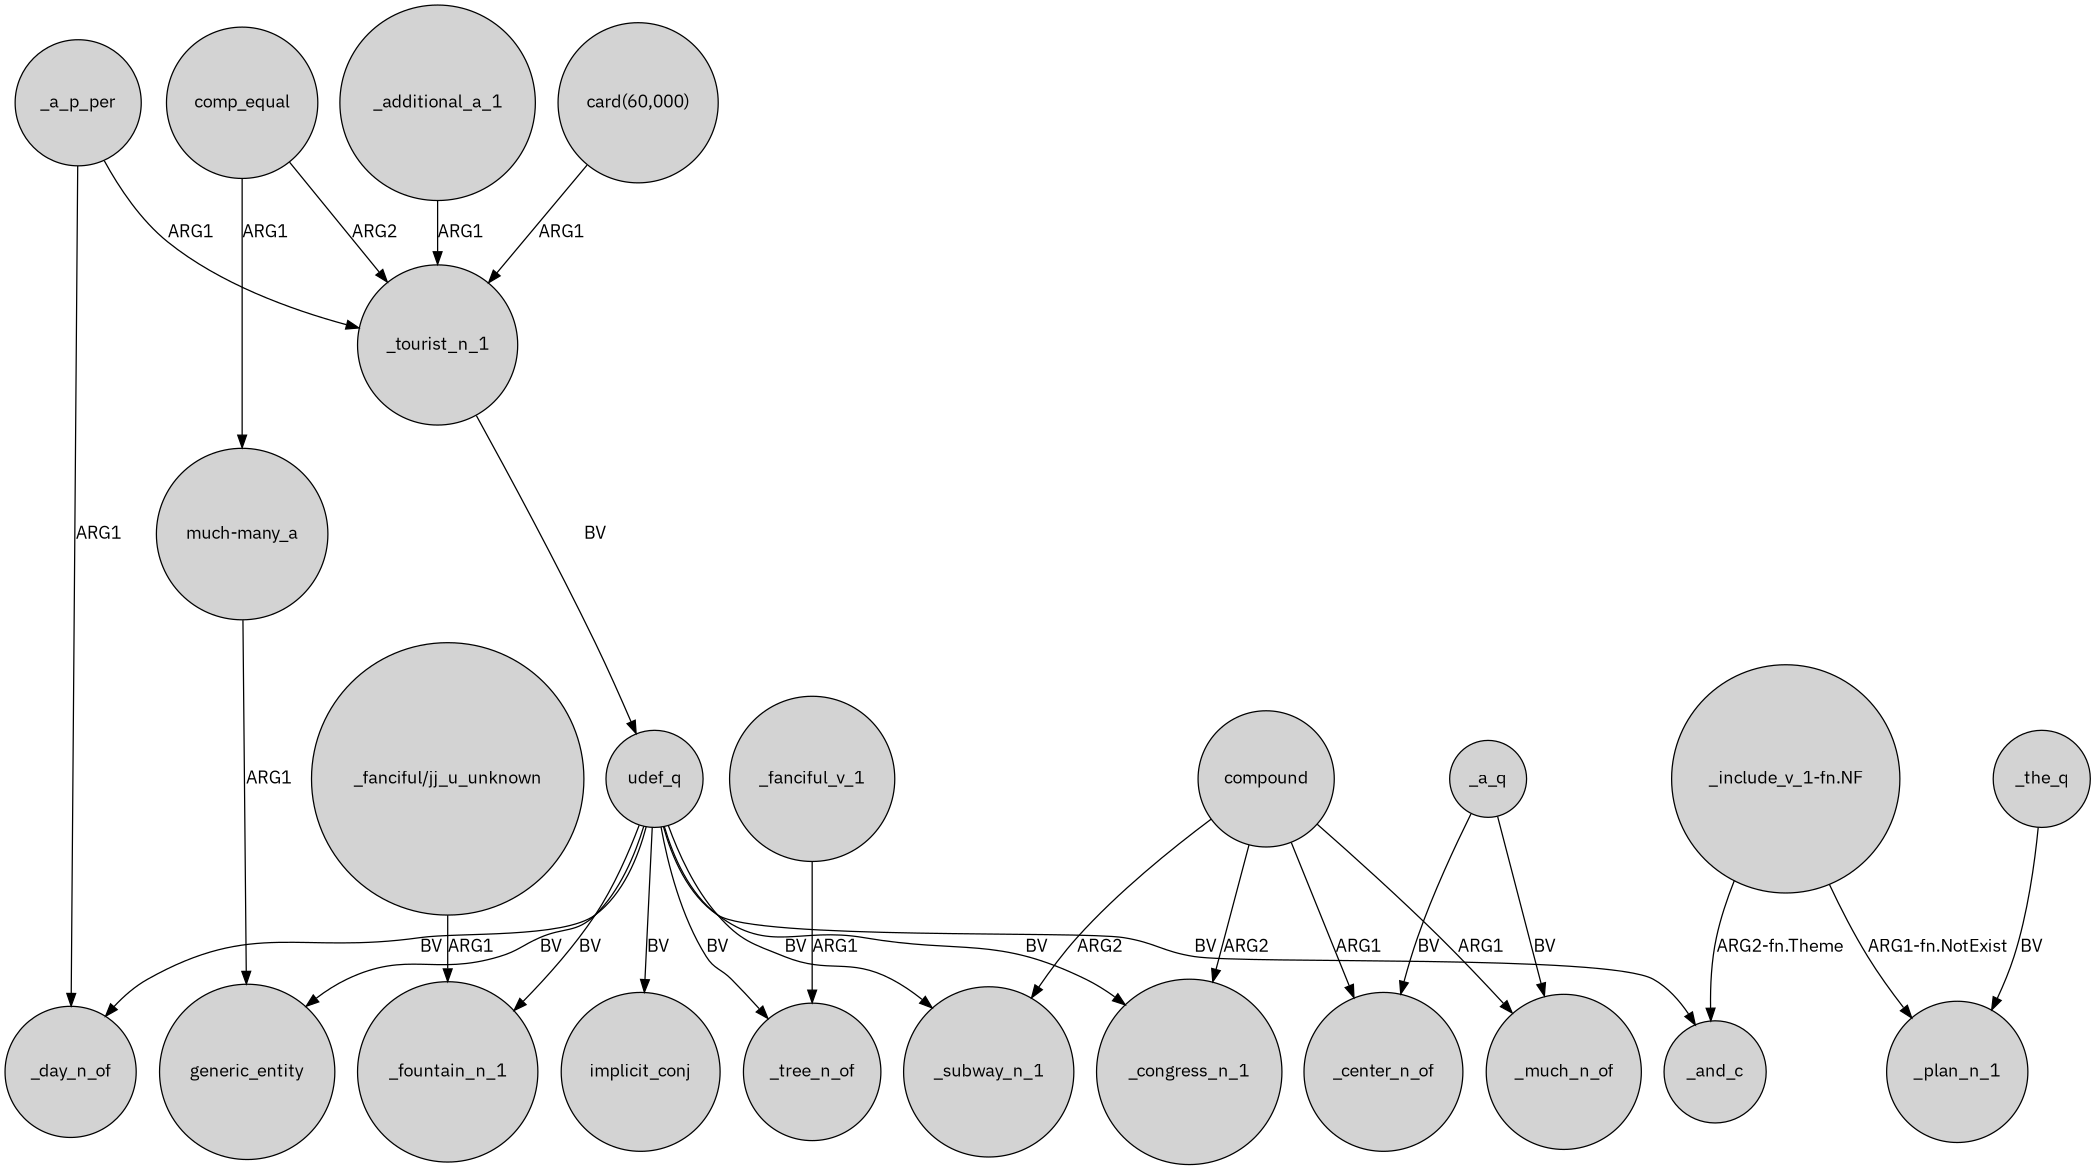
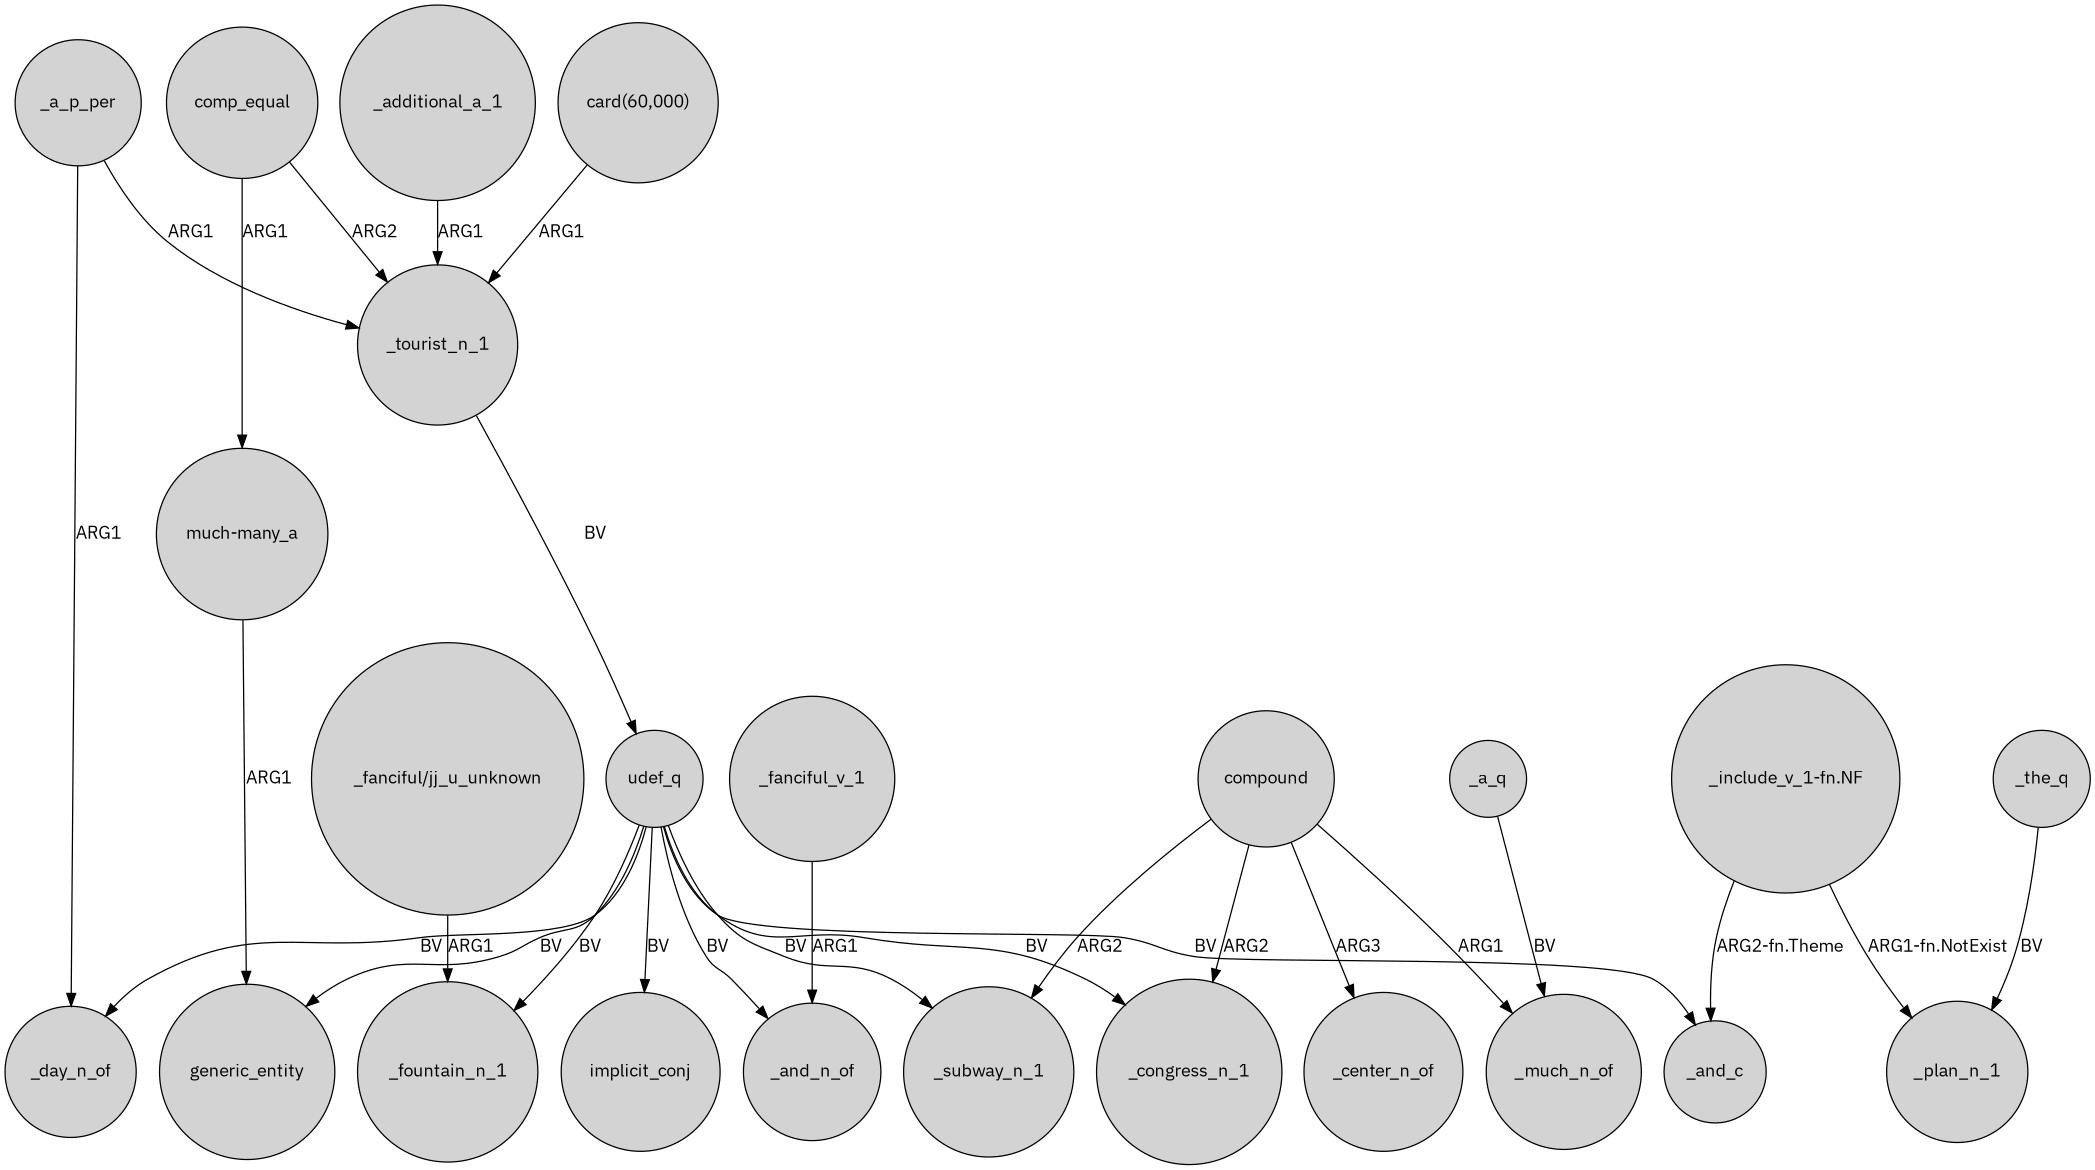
(1433, 896) -> none
(1359, 947) -> (1359, 947)
(812, 1072) -> (812, 1072)
